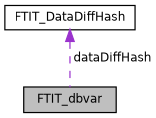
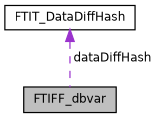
(70, 100) -> (70, 100)
